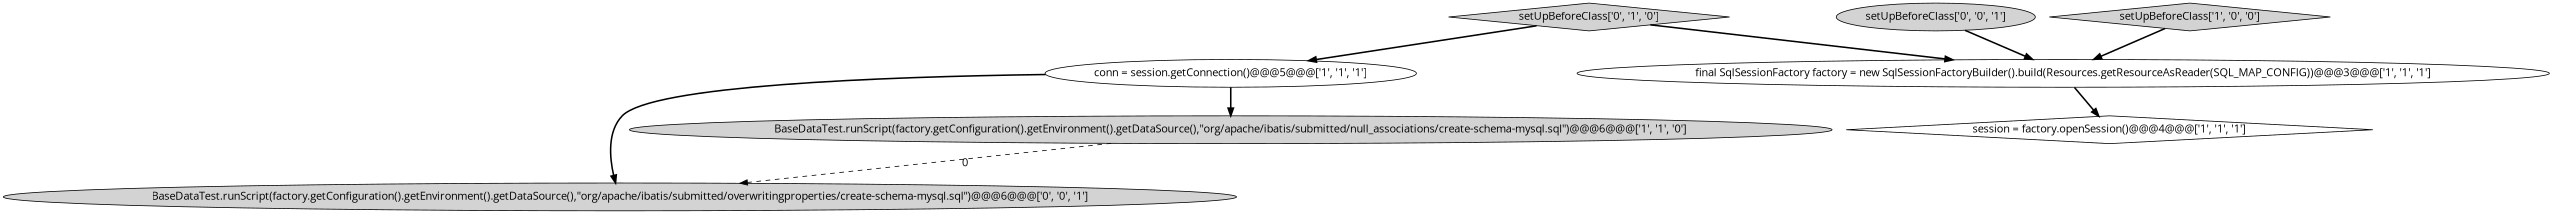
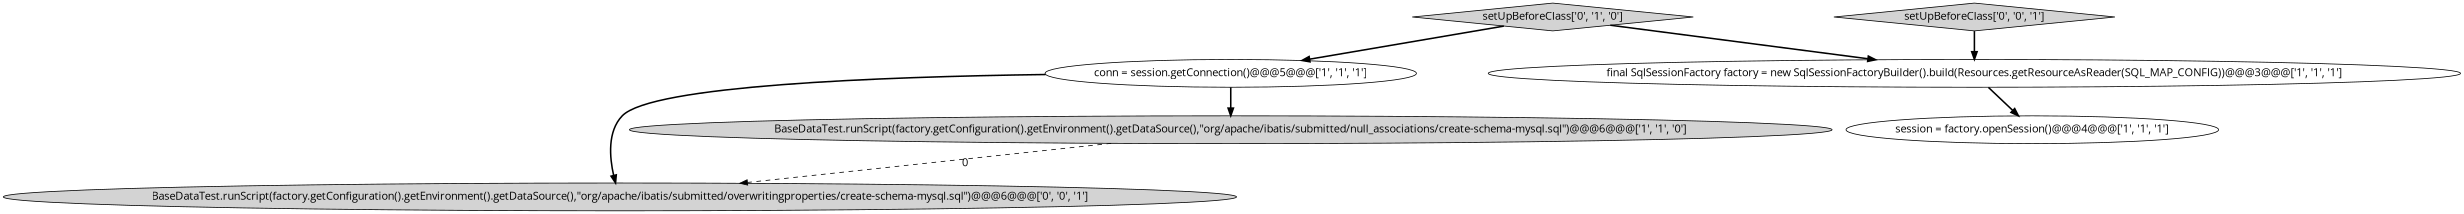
(1936, 17) -> (1974, 17)
(2190, 17) -> none
(2110, 130) -> (2032, 130)
